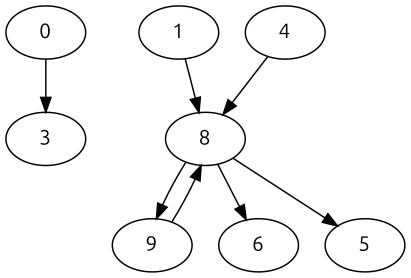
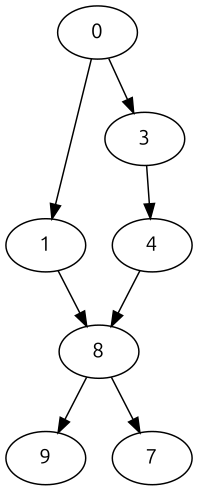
none -> (73, 132)
none -> (148, 185)
(184, 201) -> none
(259, 245) -> none
(365, 245) -> (152, 458)
